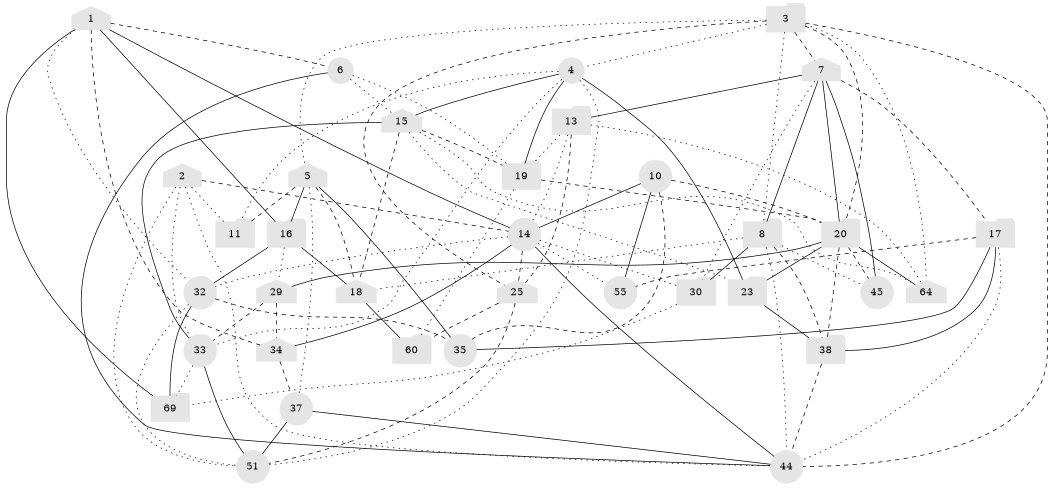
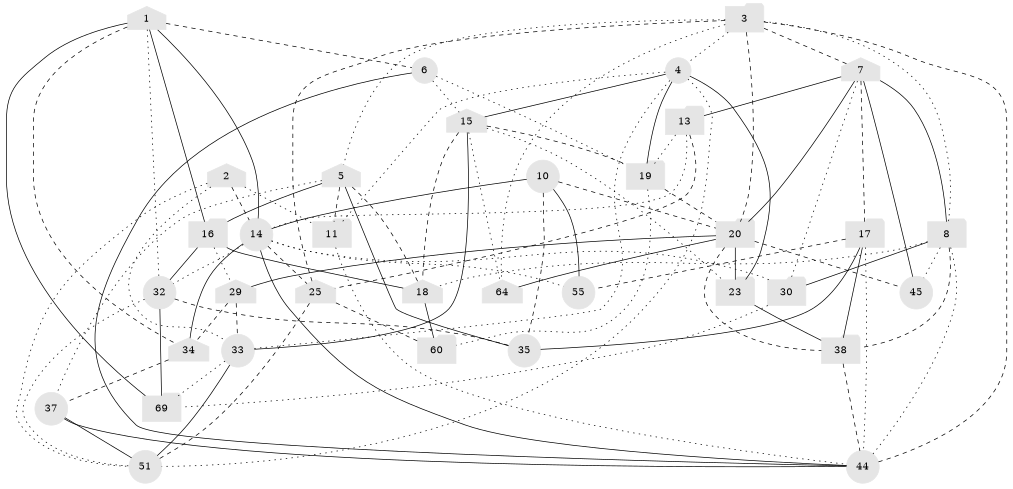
(756, 165) -> none
(335, 440) -> (555, 417)
